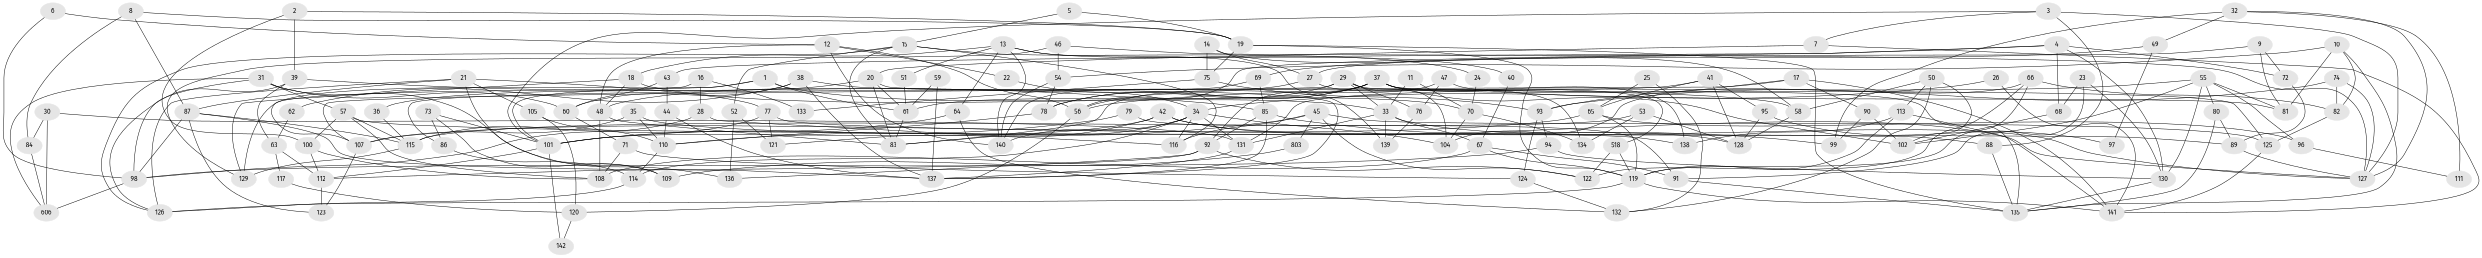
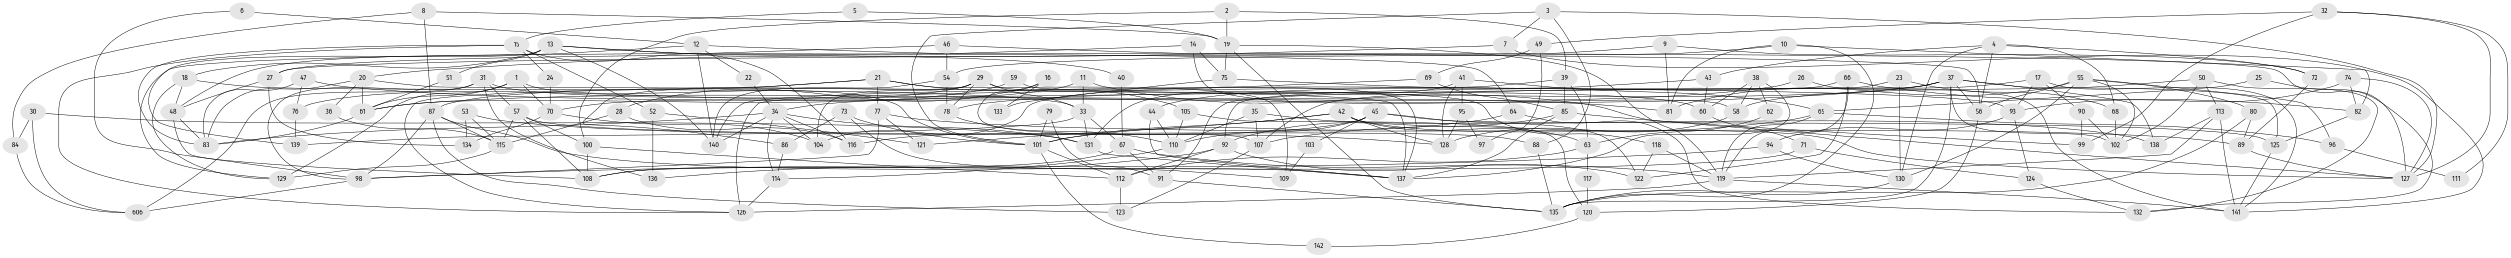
none -> (1464, 130)
(1874, 130) -> (1839, 136)
(1296, 146) -> (1310, 146)
(1616, 146) -> (1657, 146)
